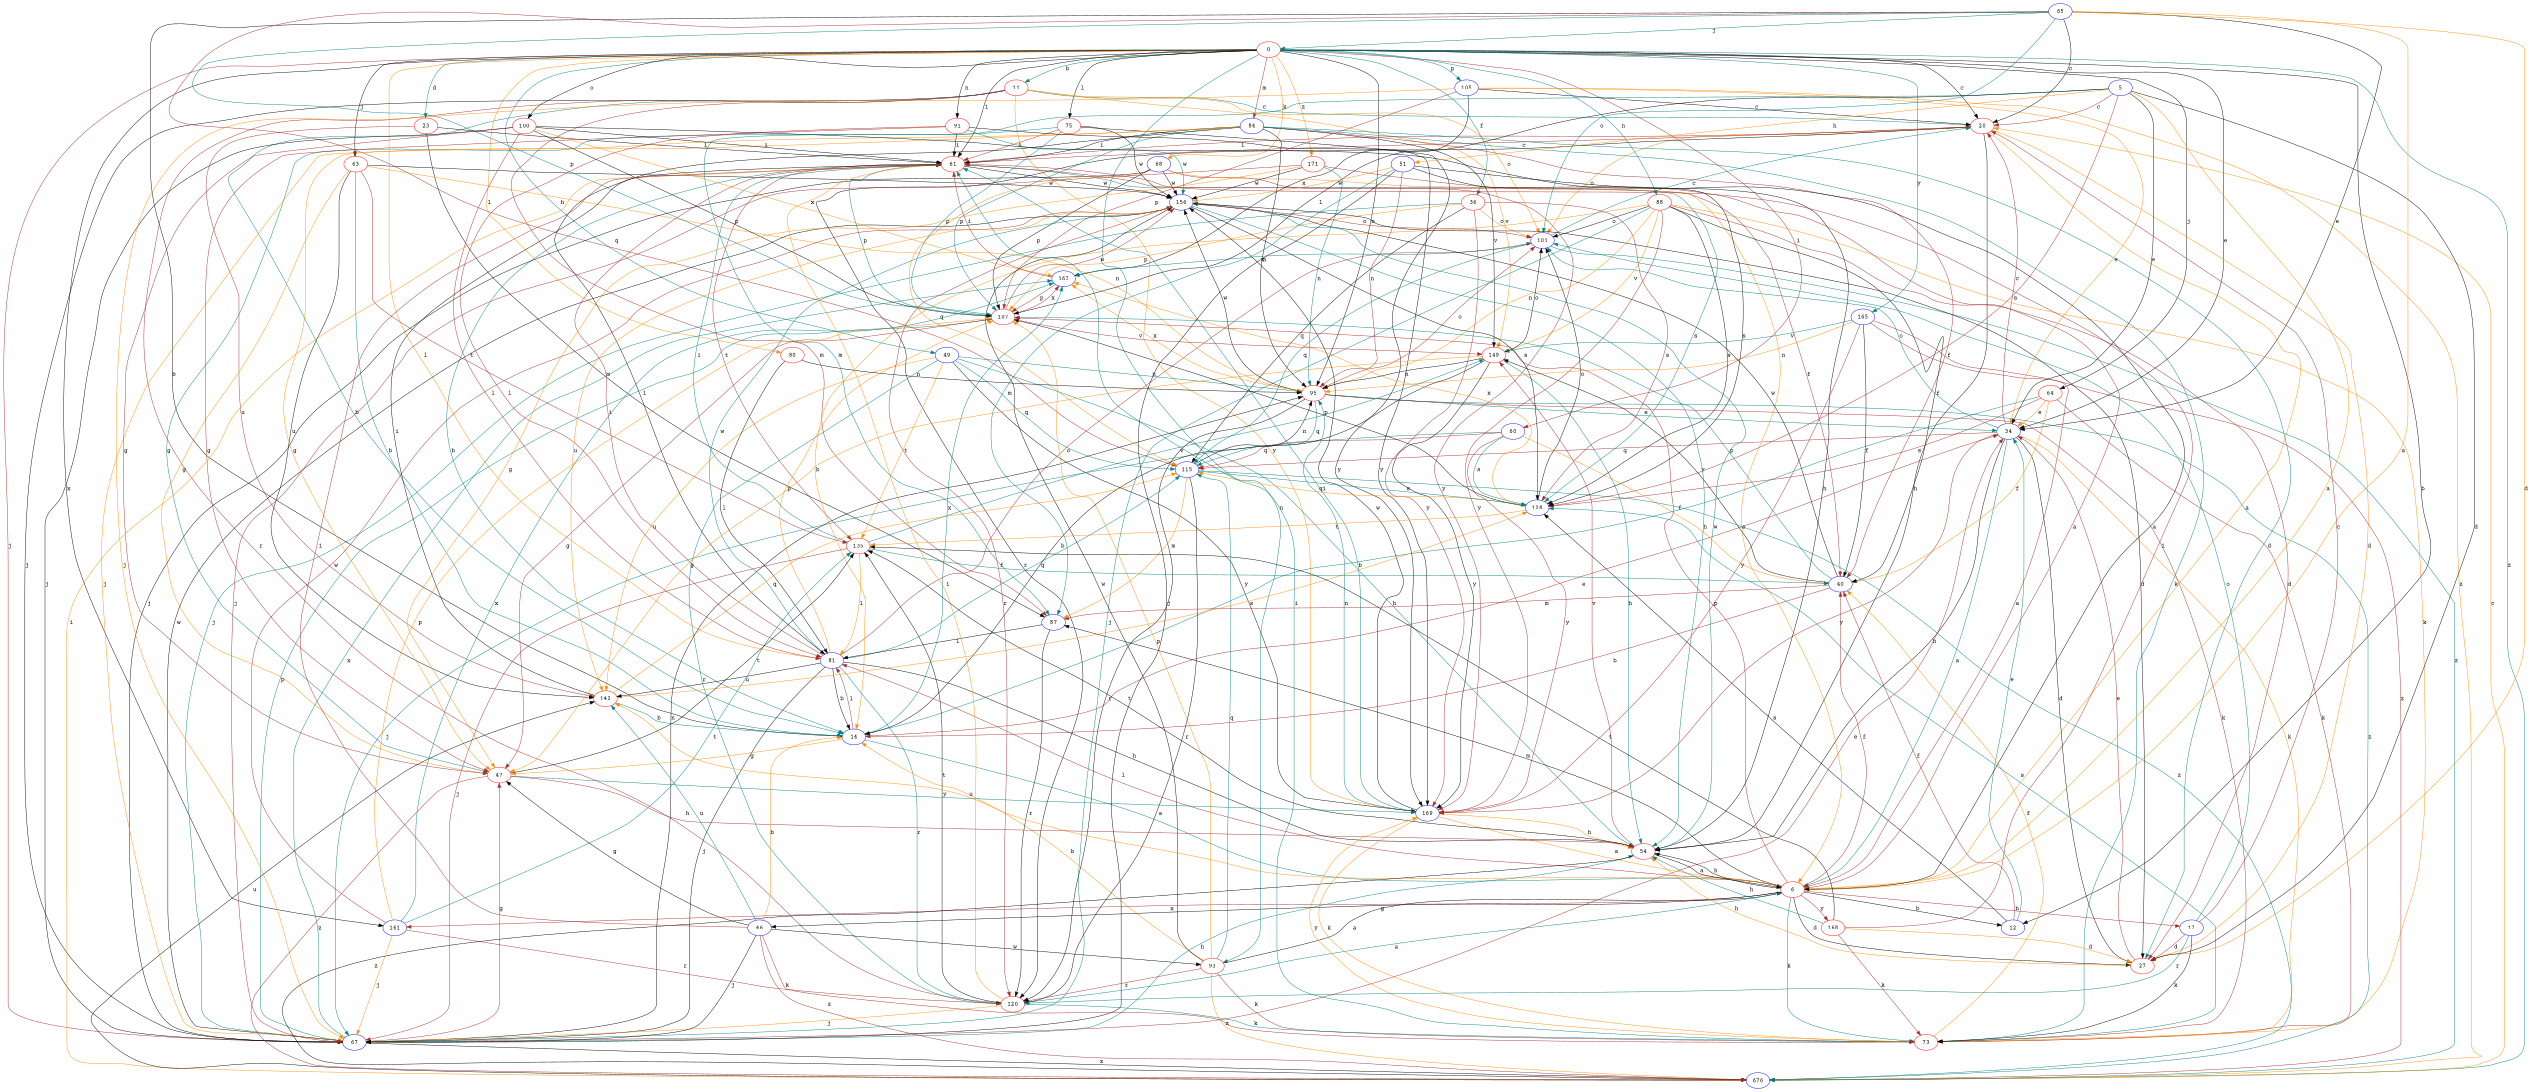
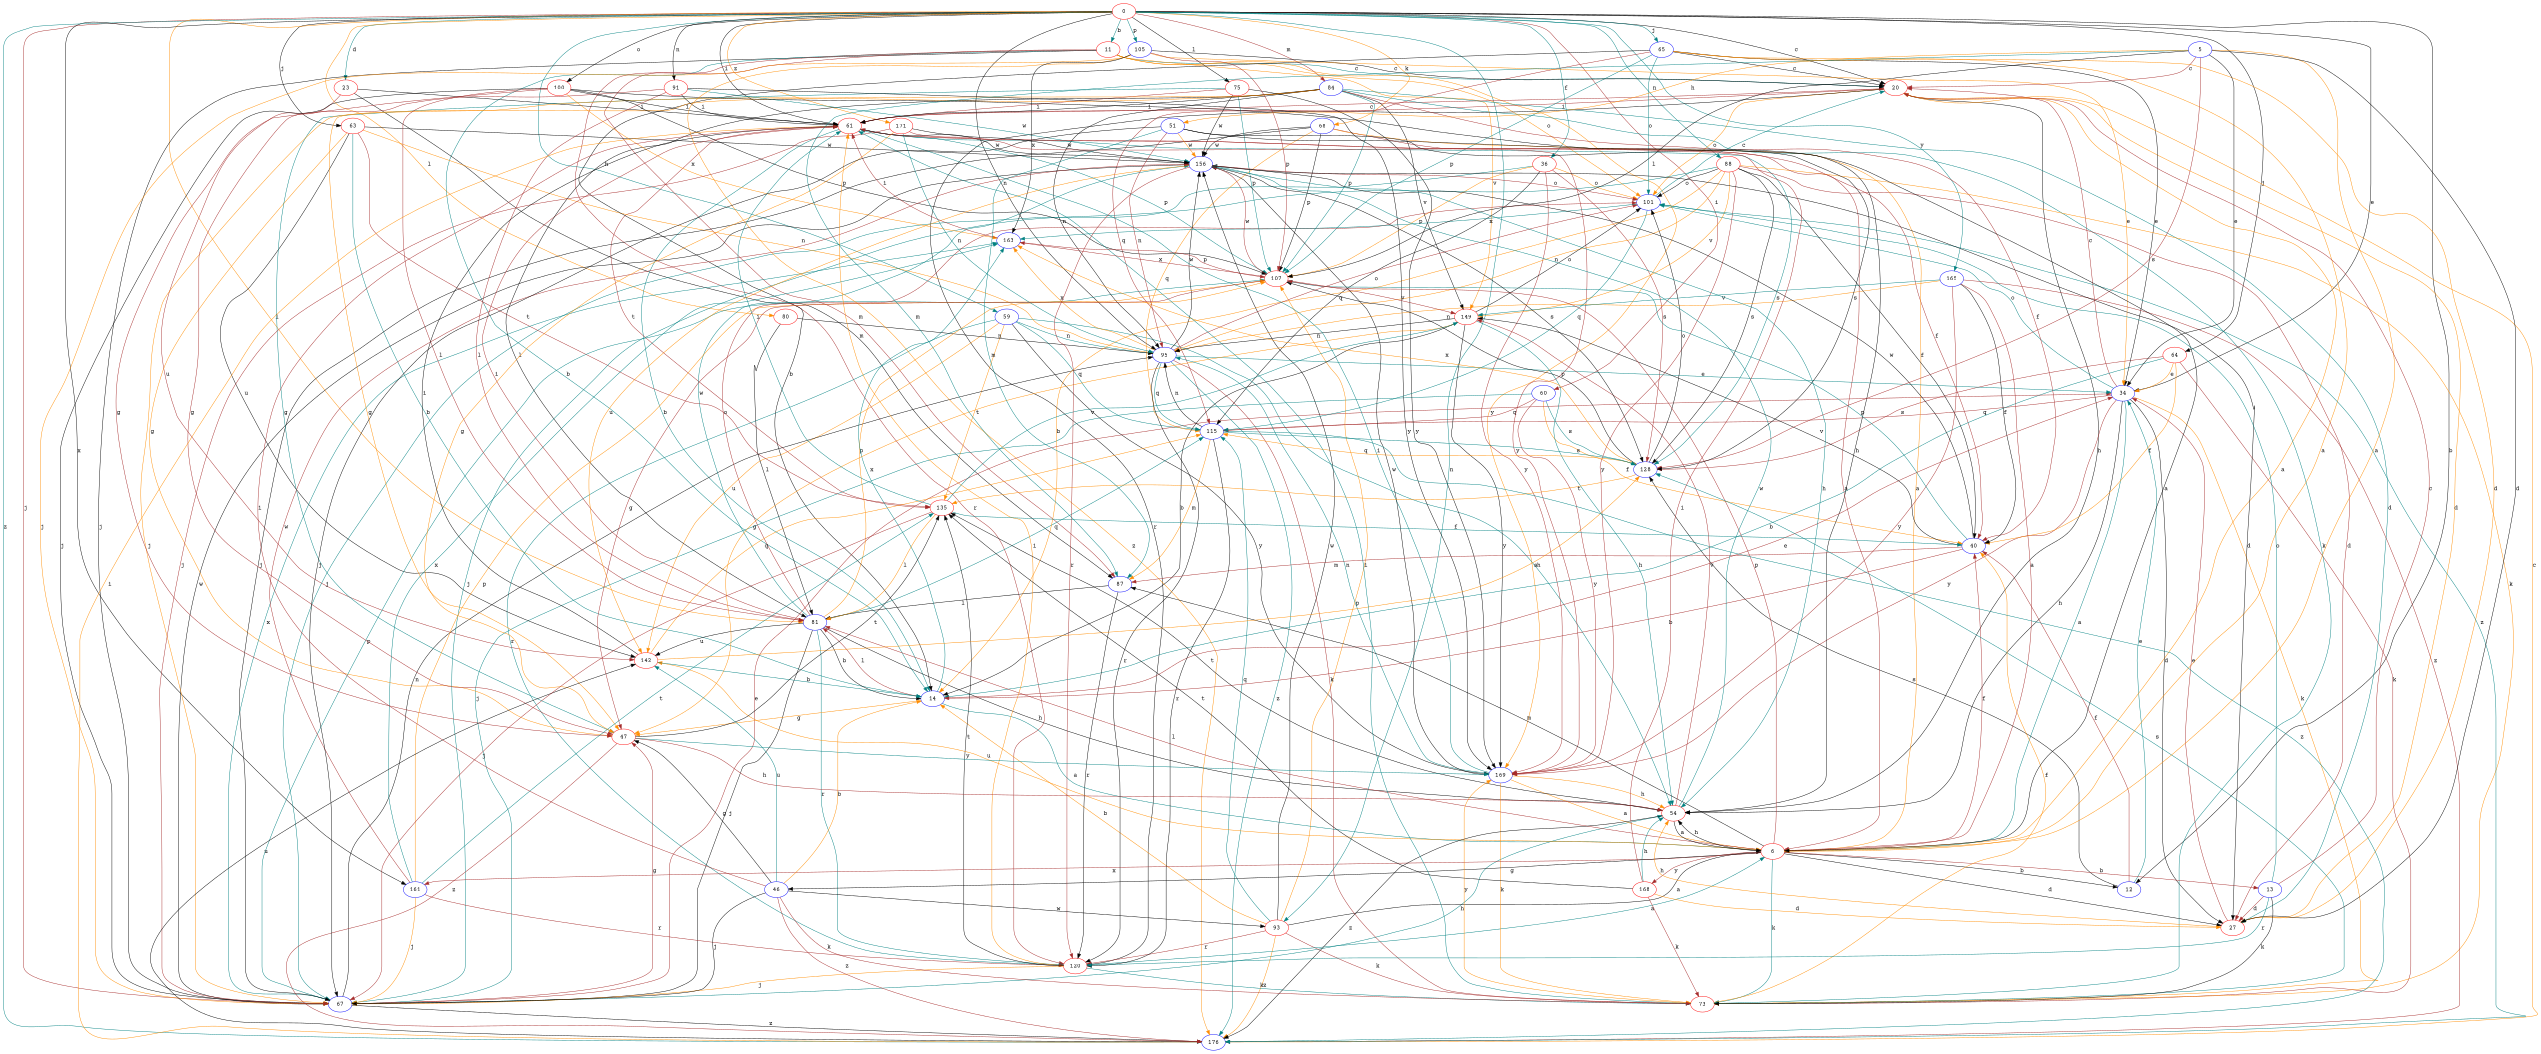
(1667, 30) -> (1398, 15)
(947, 355) -> (1007, 317)
(1313, 393) -> (1164, 355)
(1758, 1081) -> (1214, 1042)
